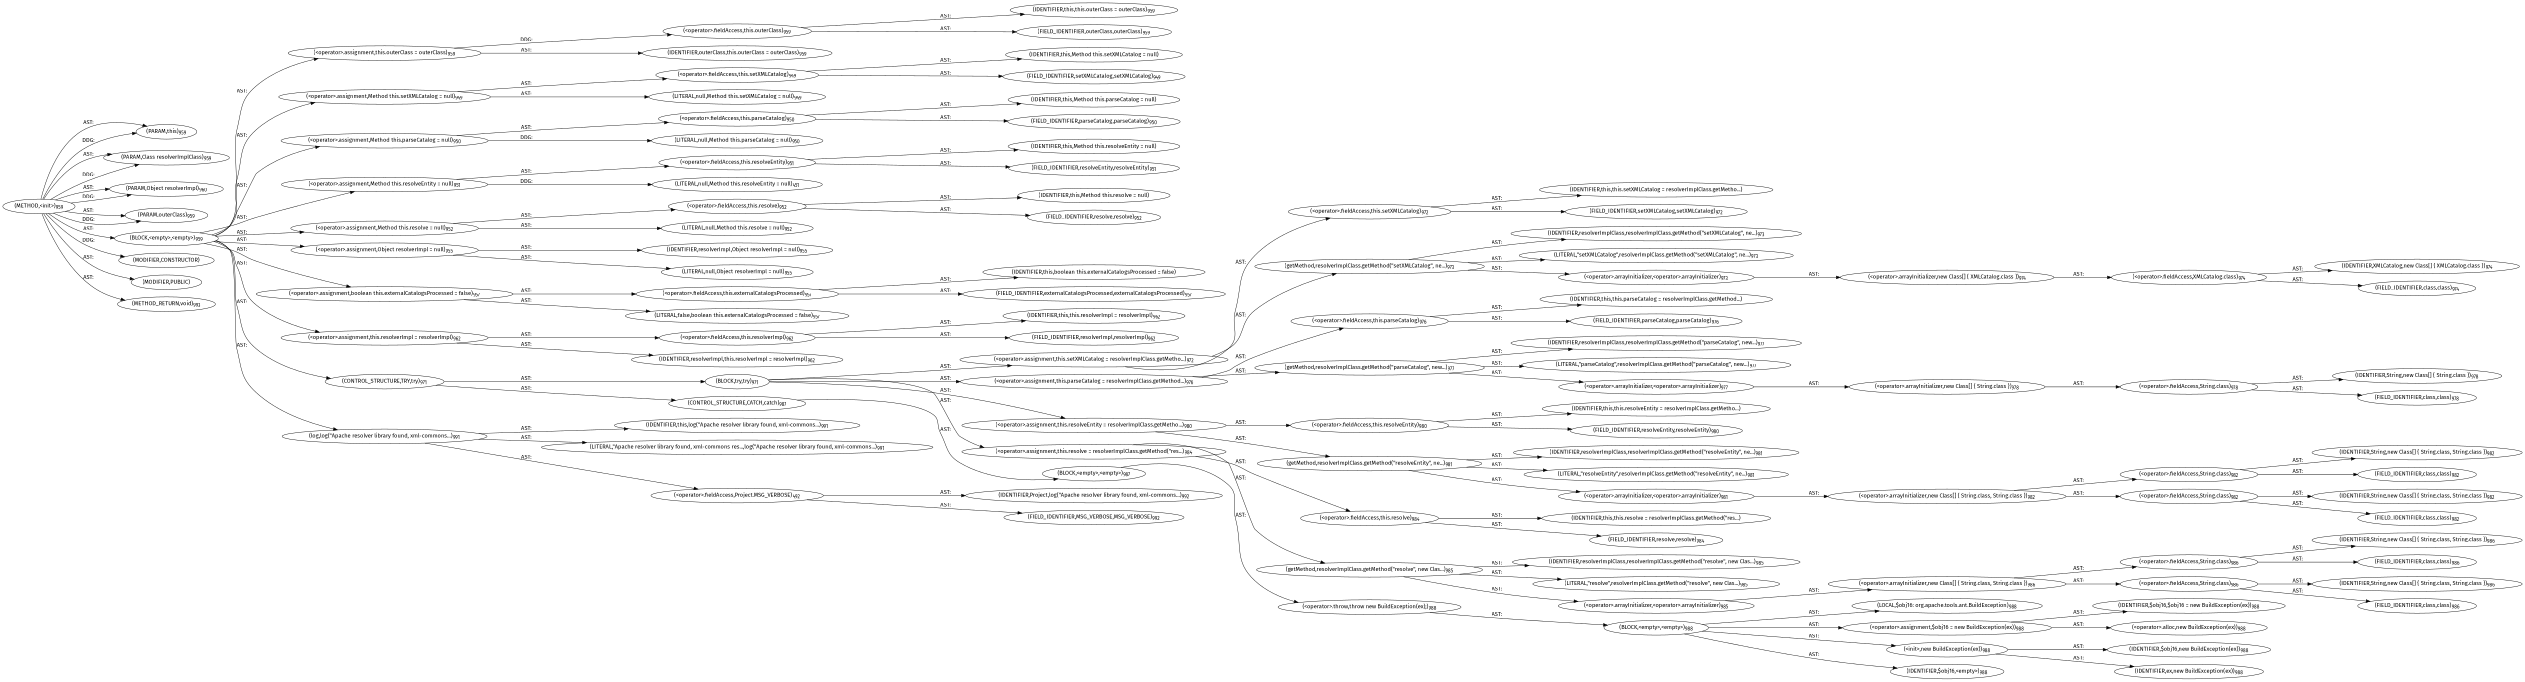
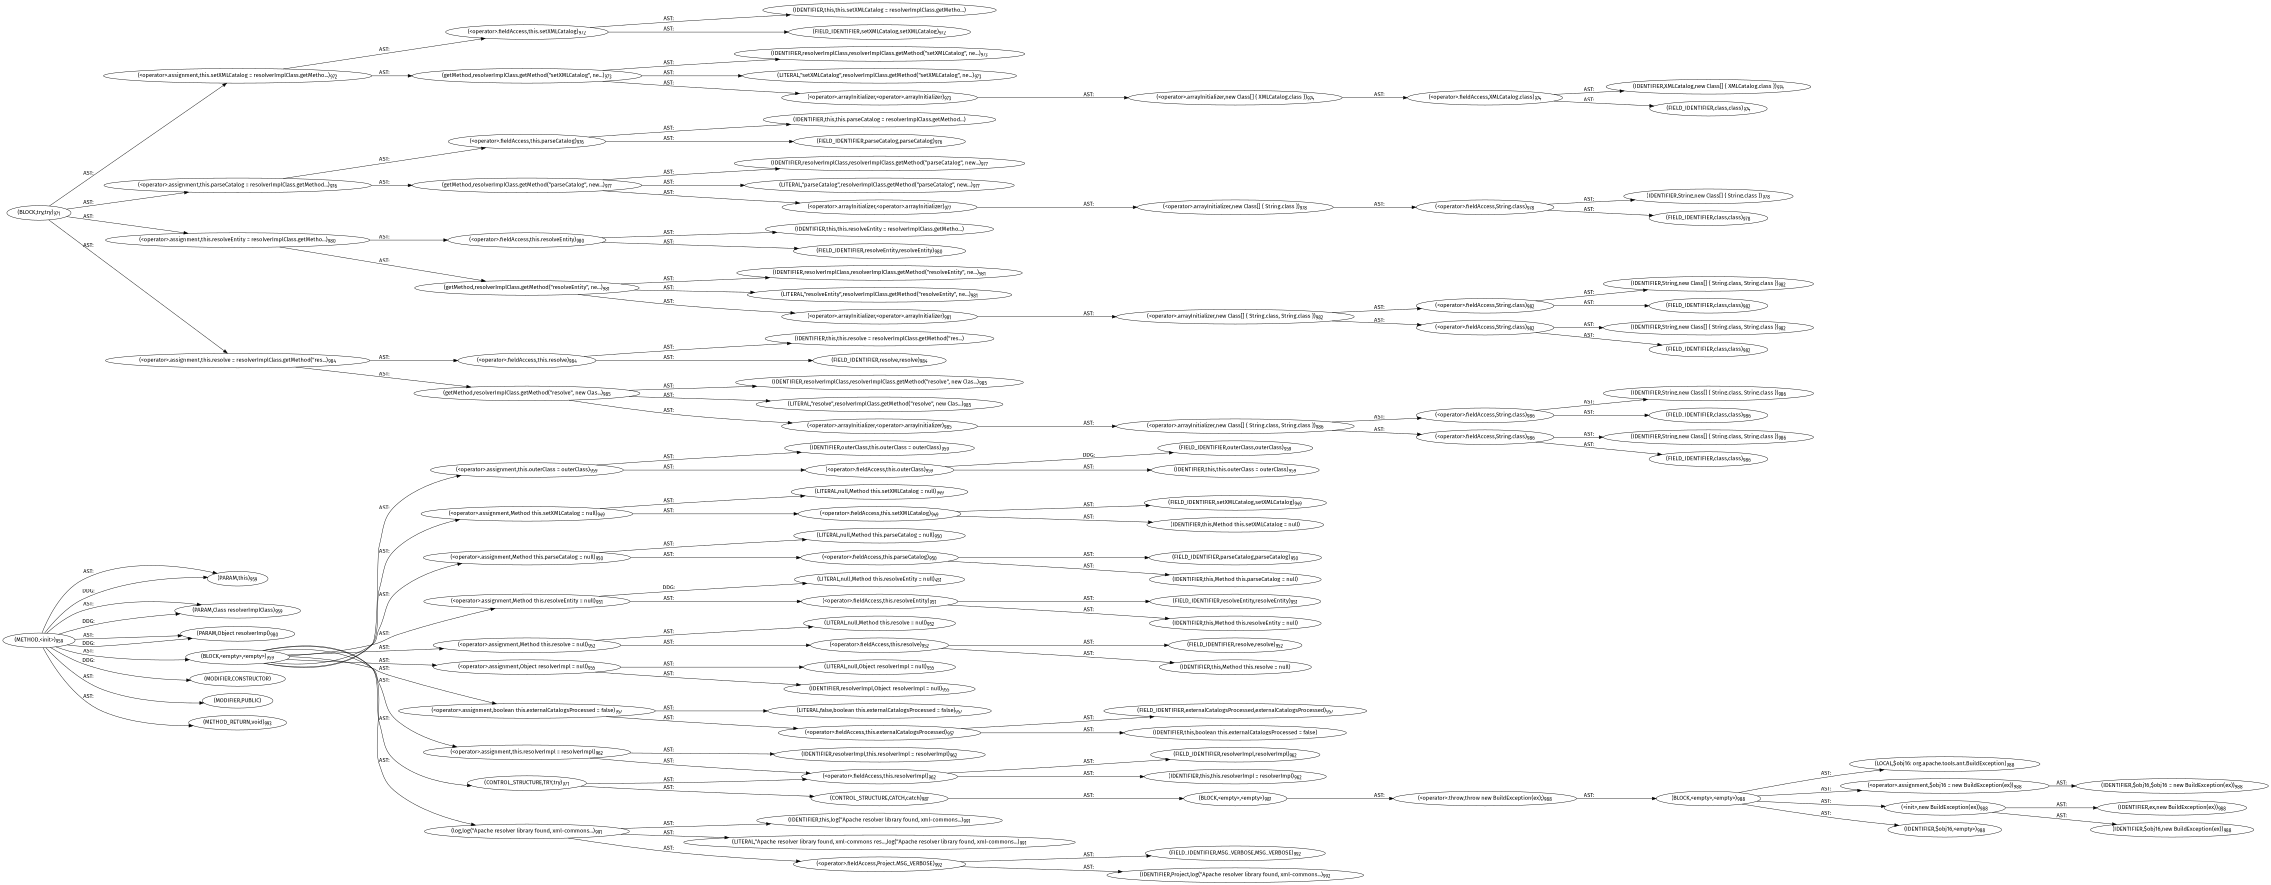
(946, 29) -> (1090, 455)
(527, 40) -> (669, 467)
(527, 138) -> (669, 544)
(203, 188) -> (274, 633)
(166, 215) -> none
(573, 382) -> (695, 782)
(796, 495) -> (939, 864)
(2189, 628) -> none
